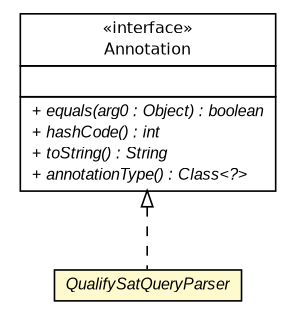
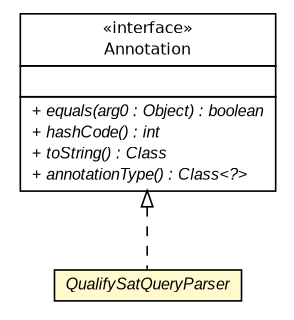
(100, 154) -> (100, 154)
